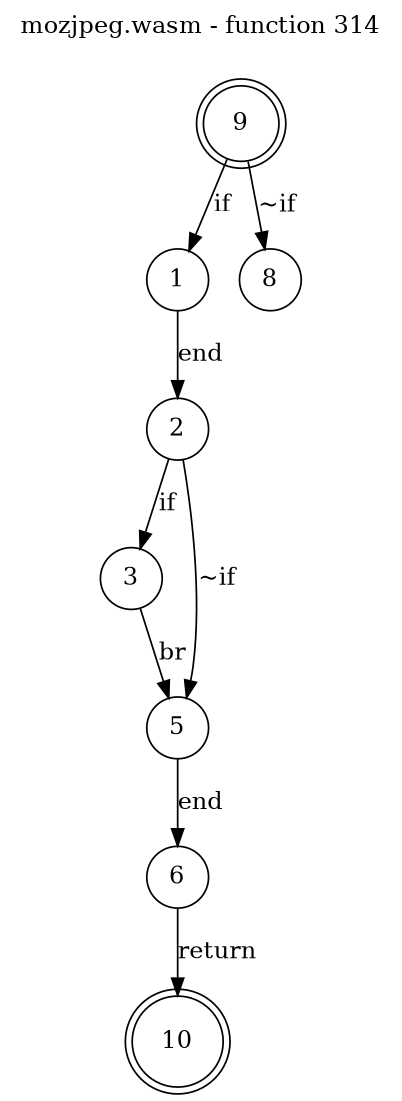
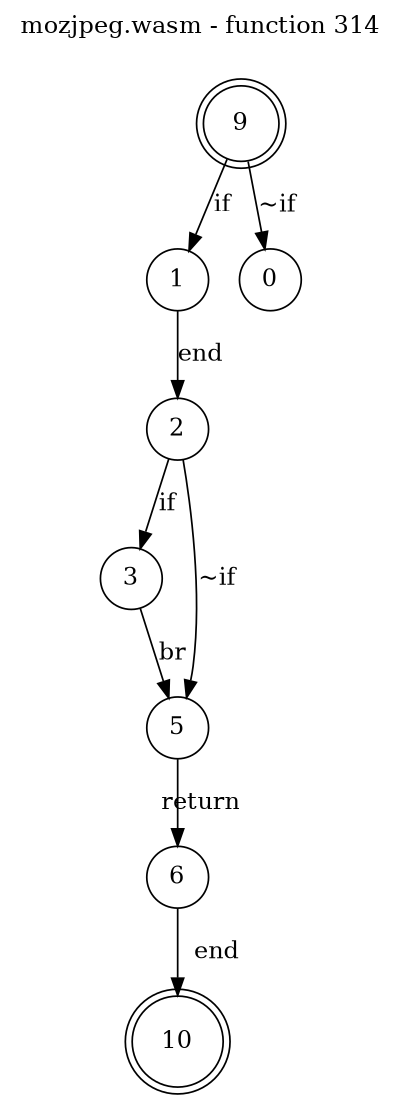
(270, 280) -> (270, 280)
(201, 803) -> (201, 803)
(217, 952) -> (217, 952)
